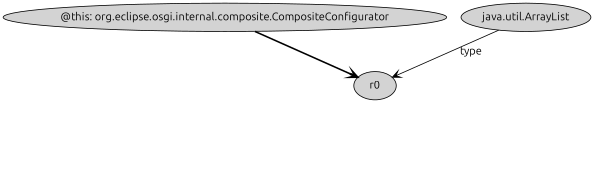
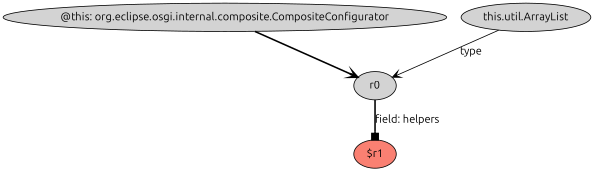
(526, 17) -> (526, 17)
none -> (375, 154)
